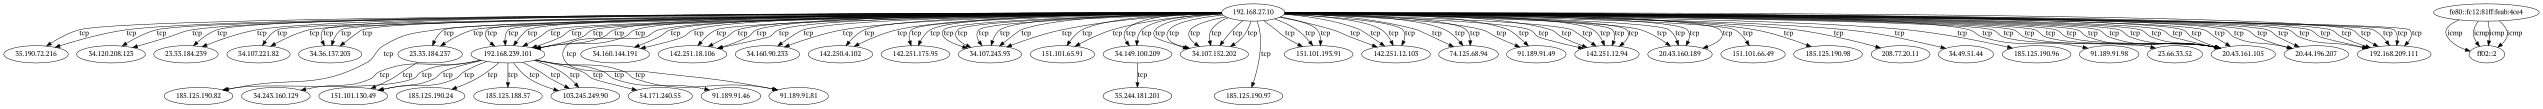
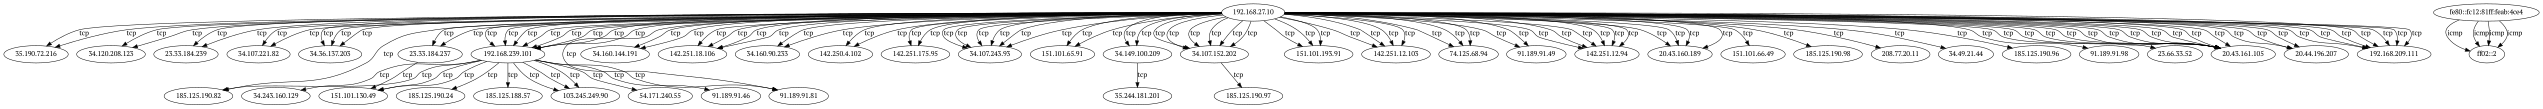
(1260, 52) -> (1230, 73)
(1966, 54) -> (1966, 54)
